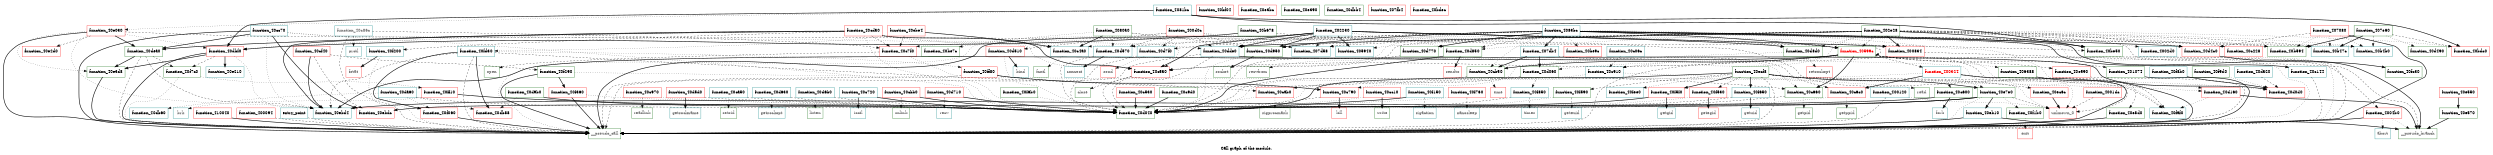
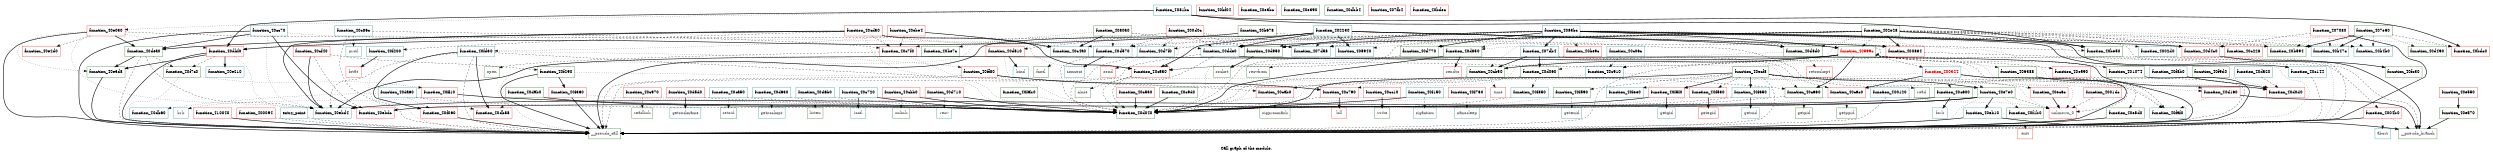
(354, 31) -> (354, 31)
(1300, 41) -> (1300, 41)
(1513, 41) -> (1513, 41)
(621, 56) -> none
(1378, 56) -> none
(1530, 113) -> none
